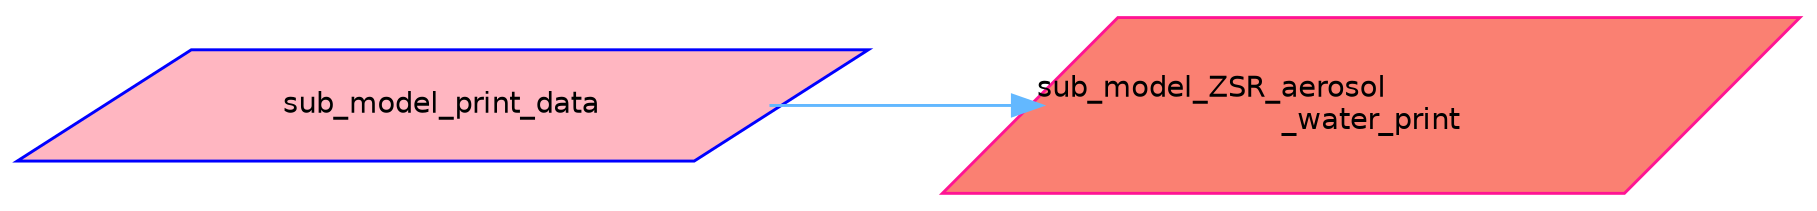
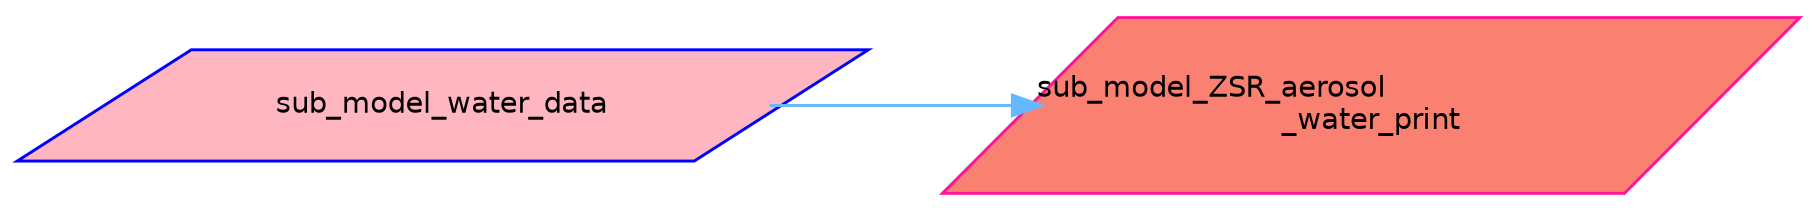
(443, 105) -> (443, 105)
